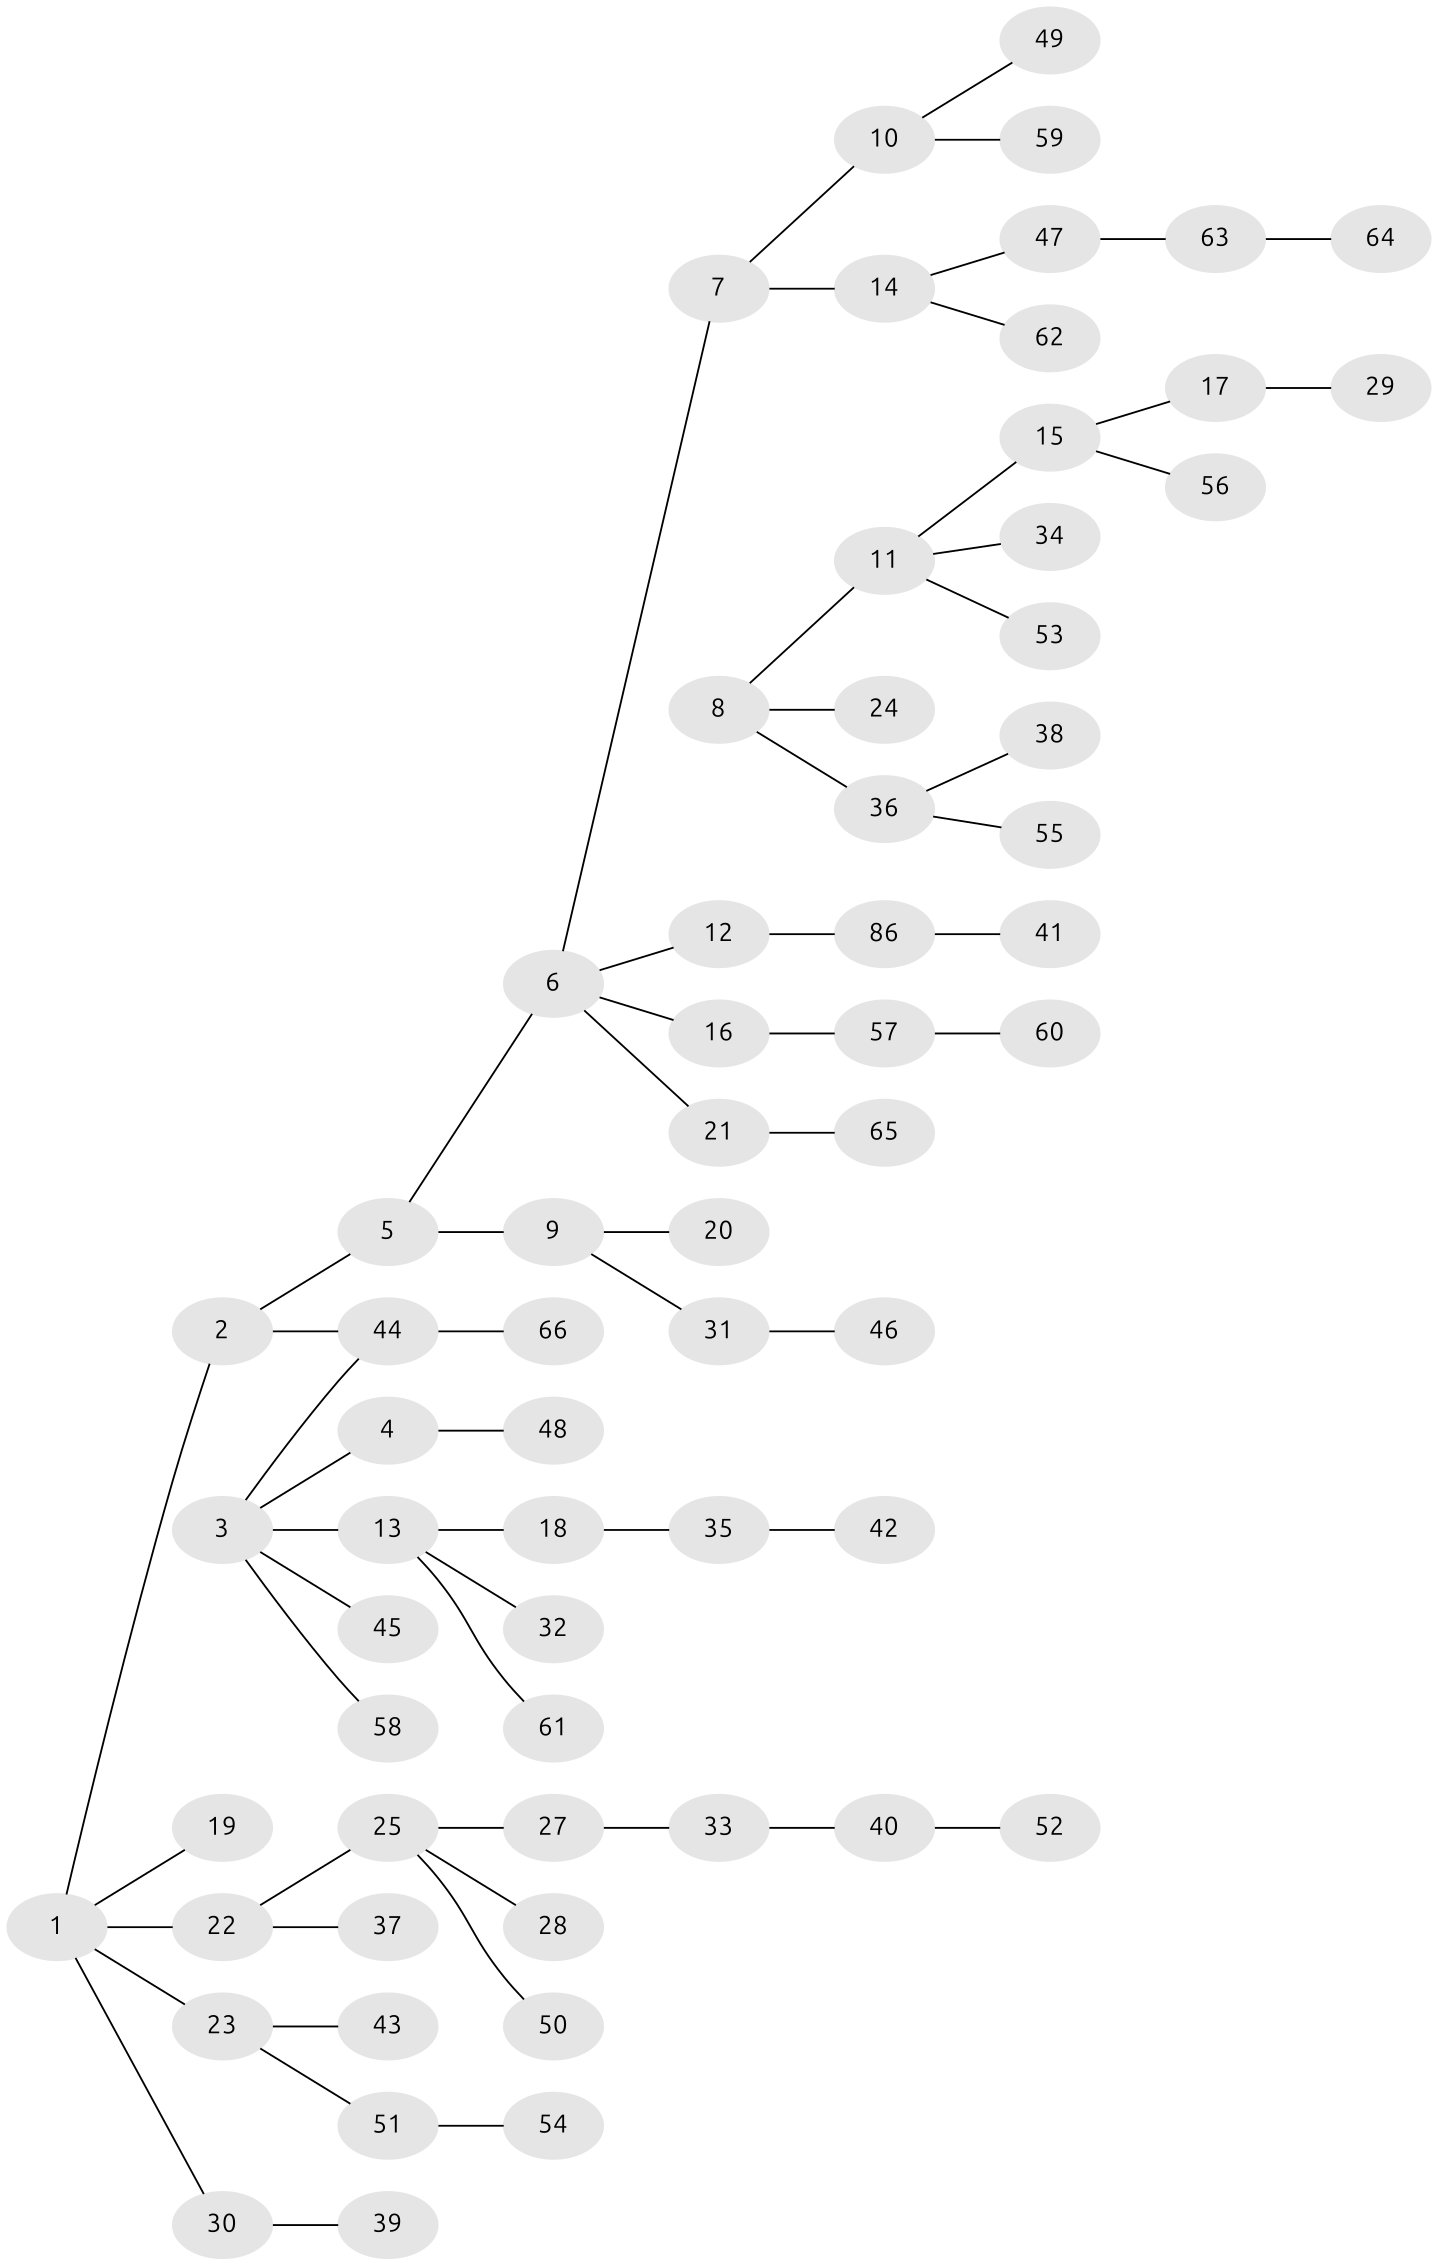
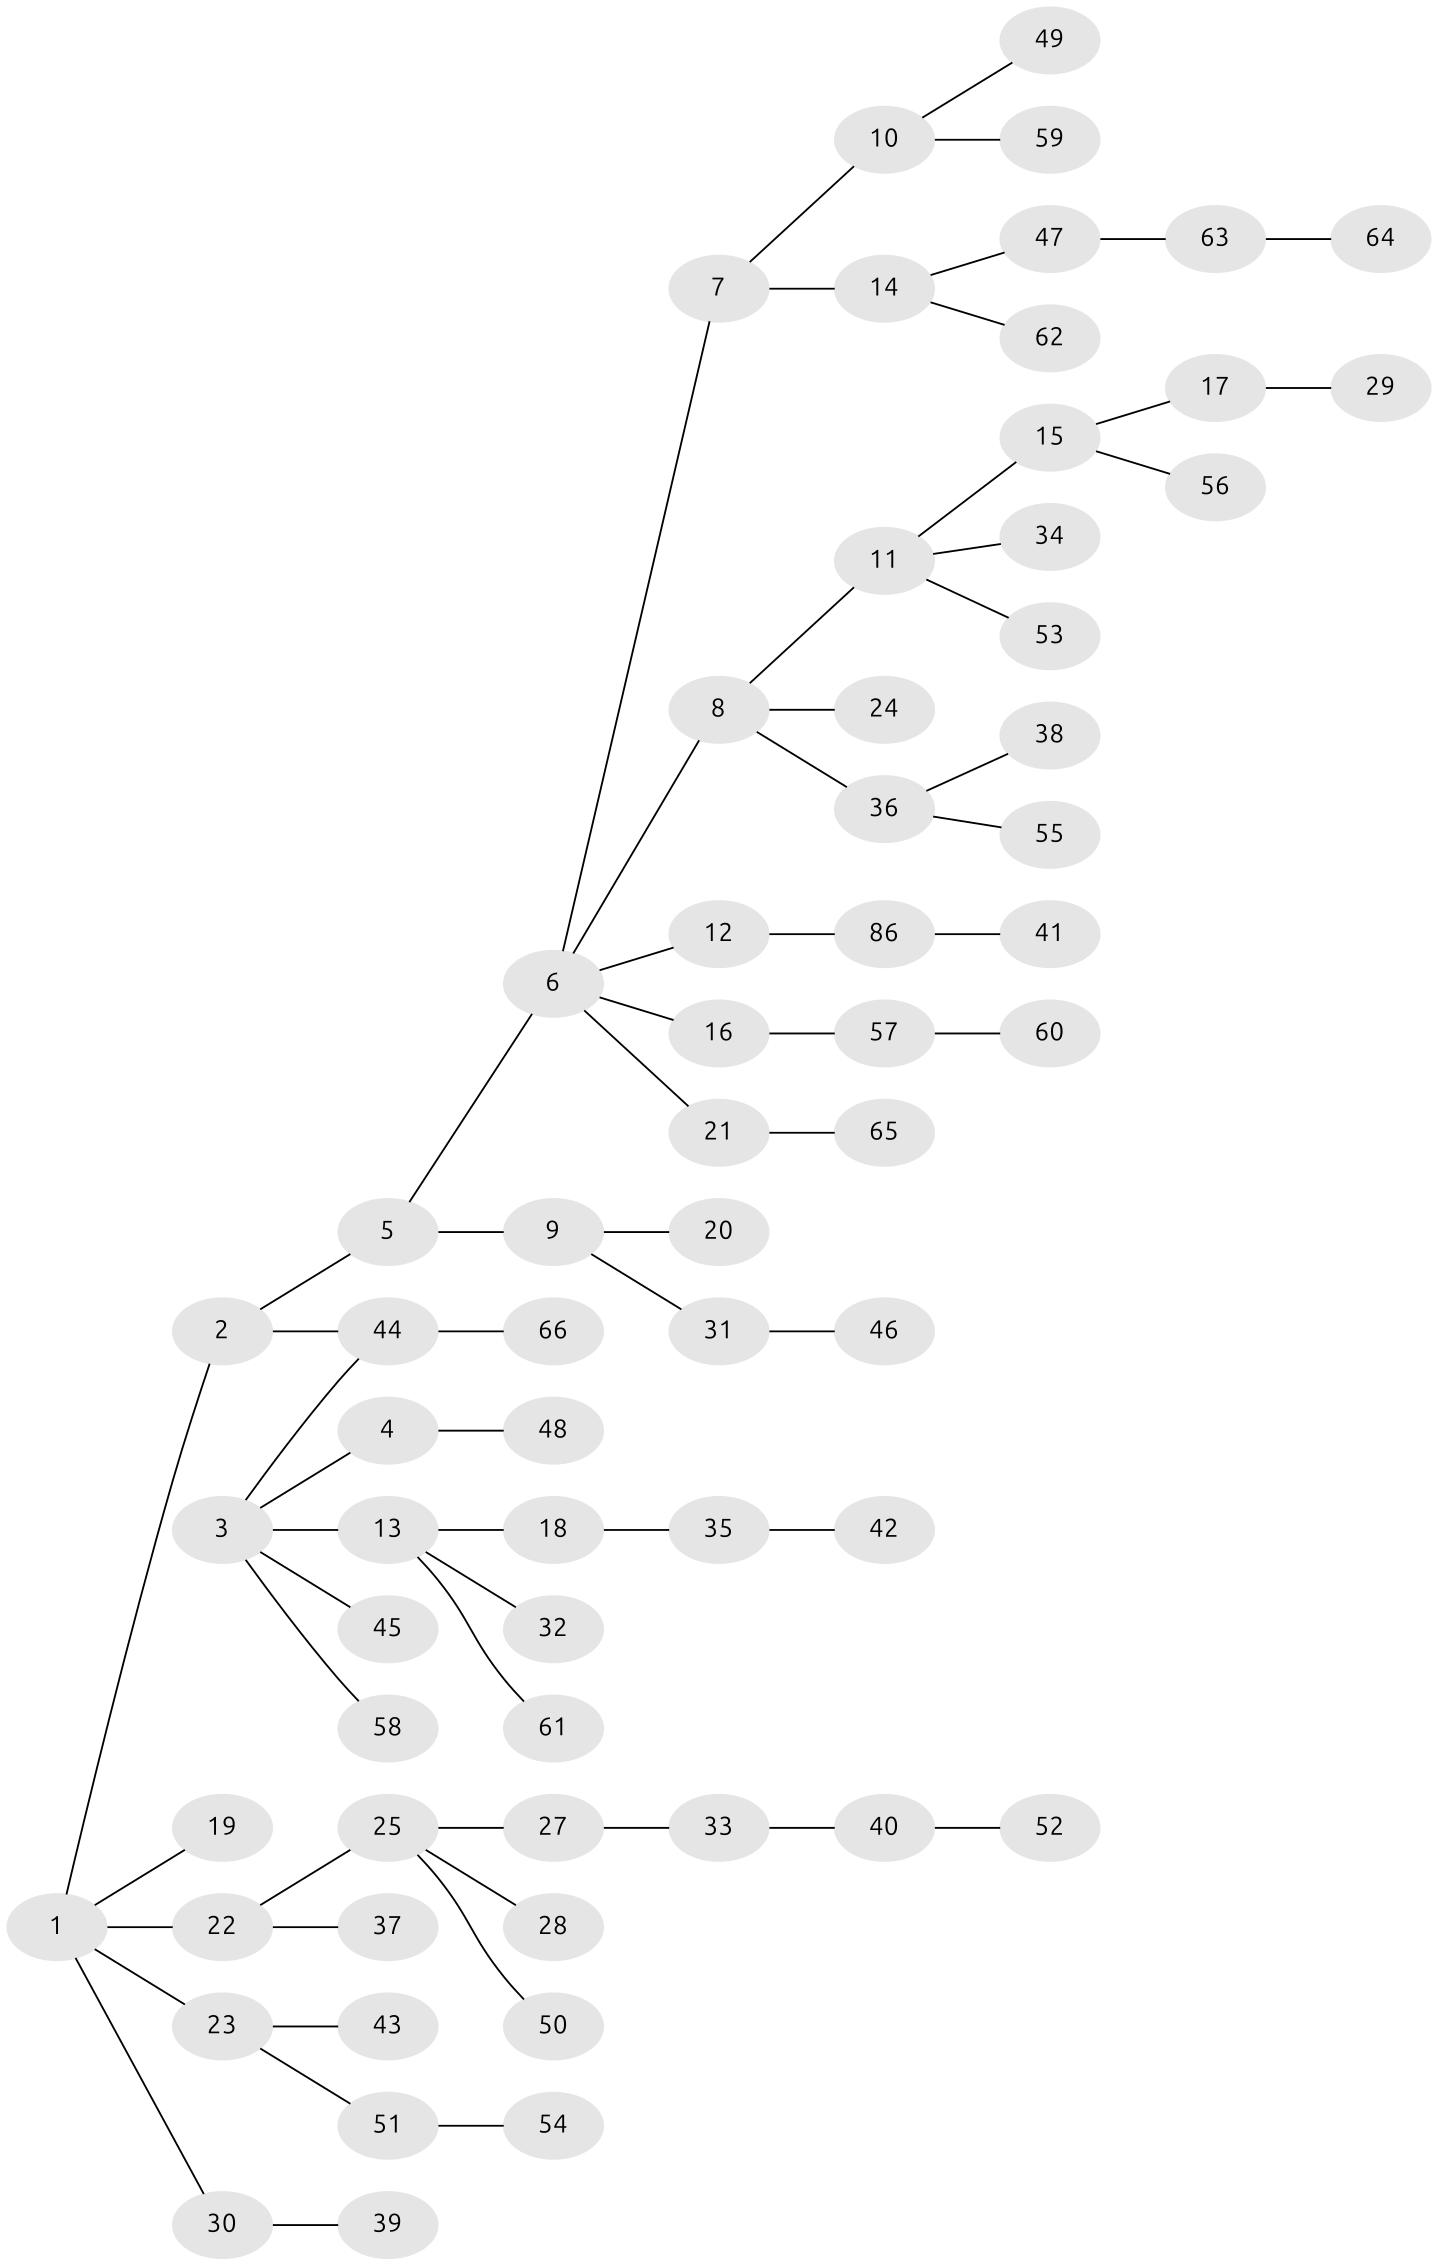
none -> (636, 847)
